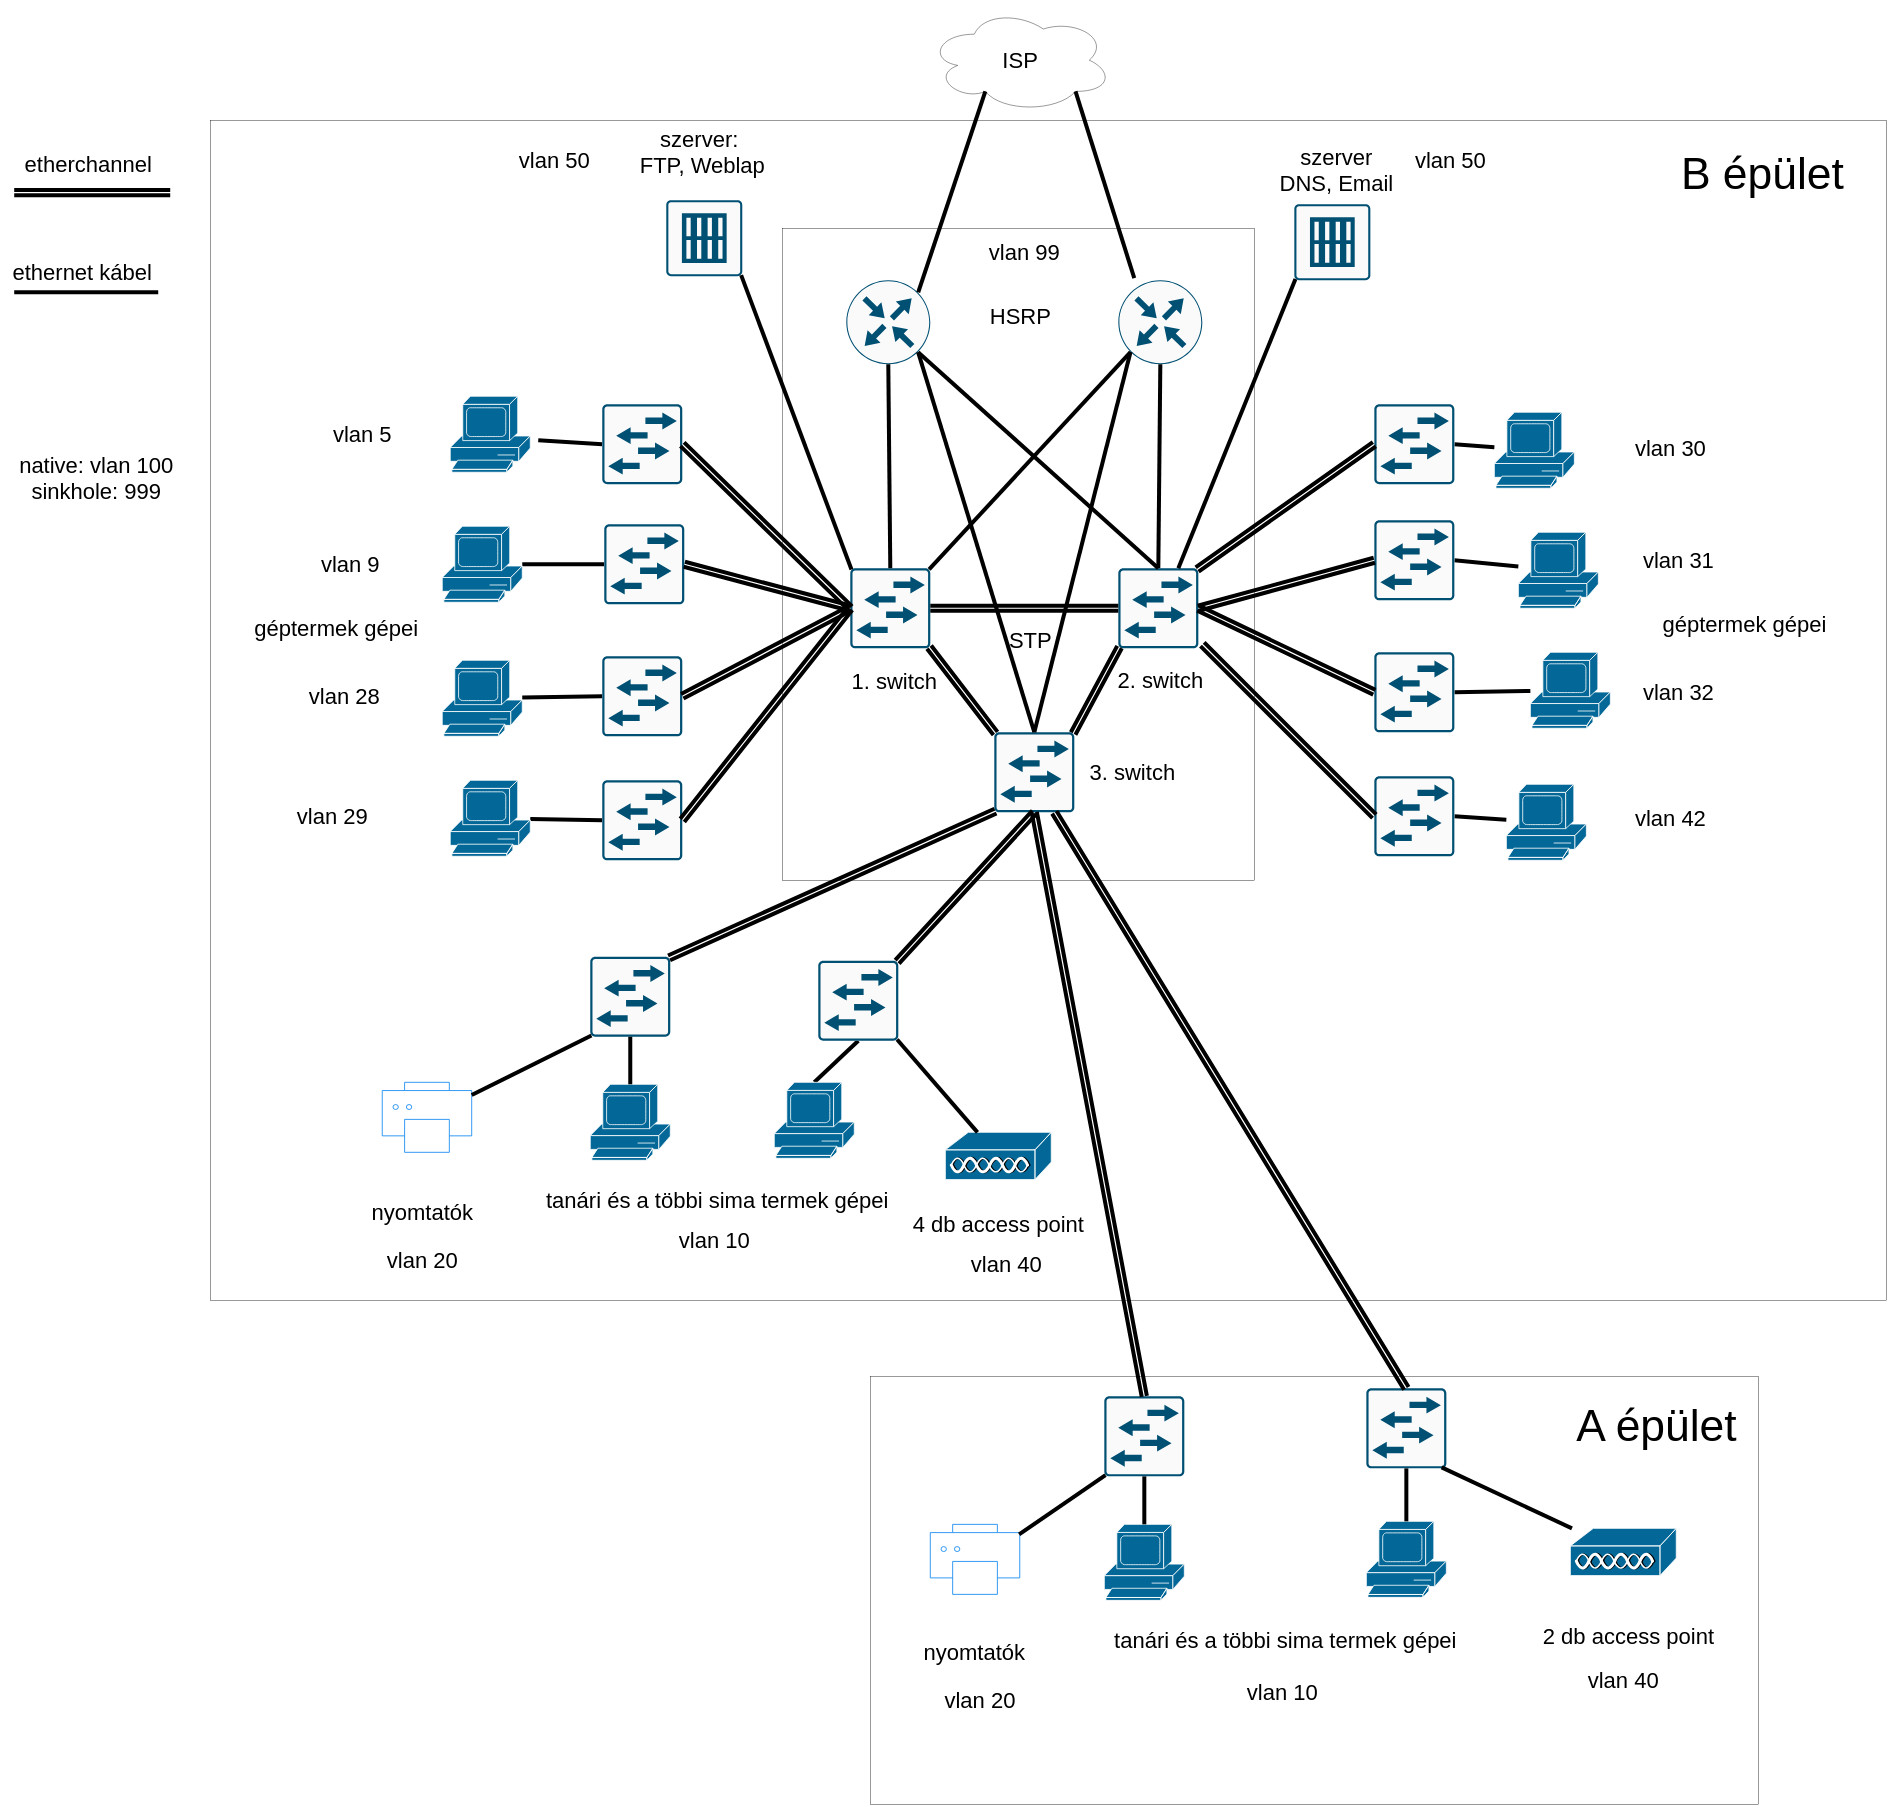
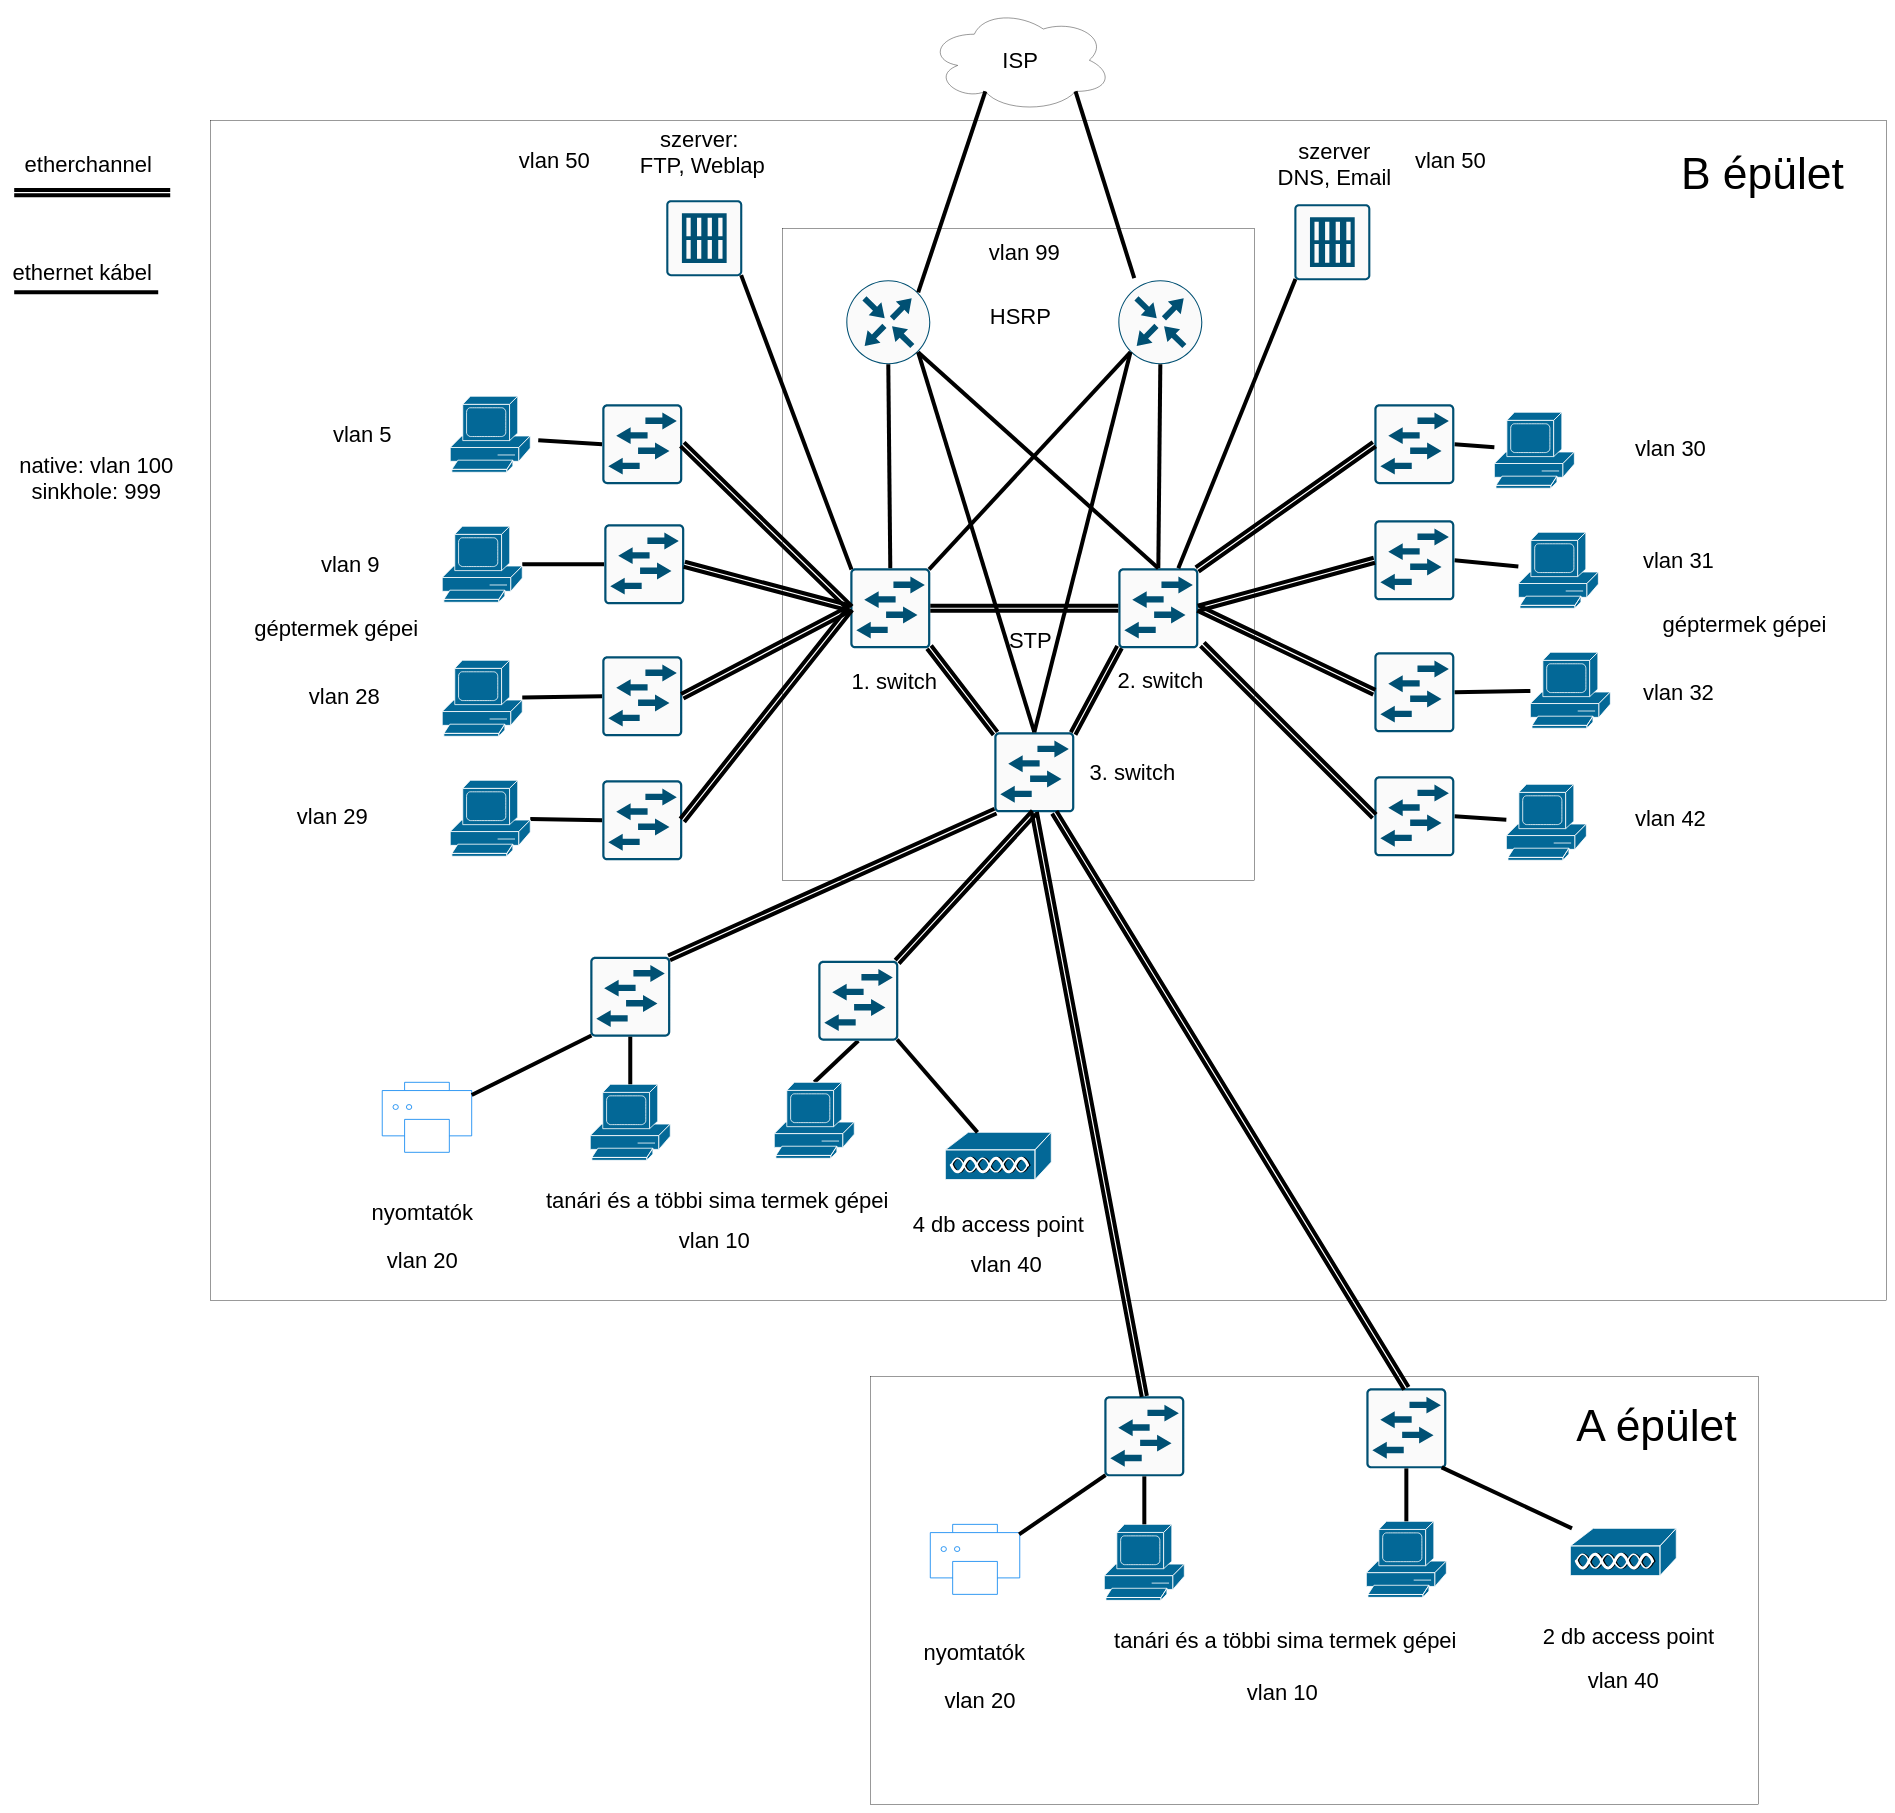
(1336, 170) -> (1334, 164)
